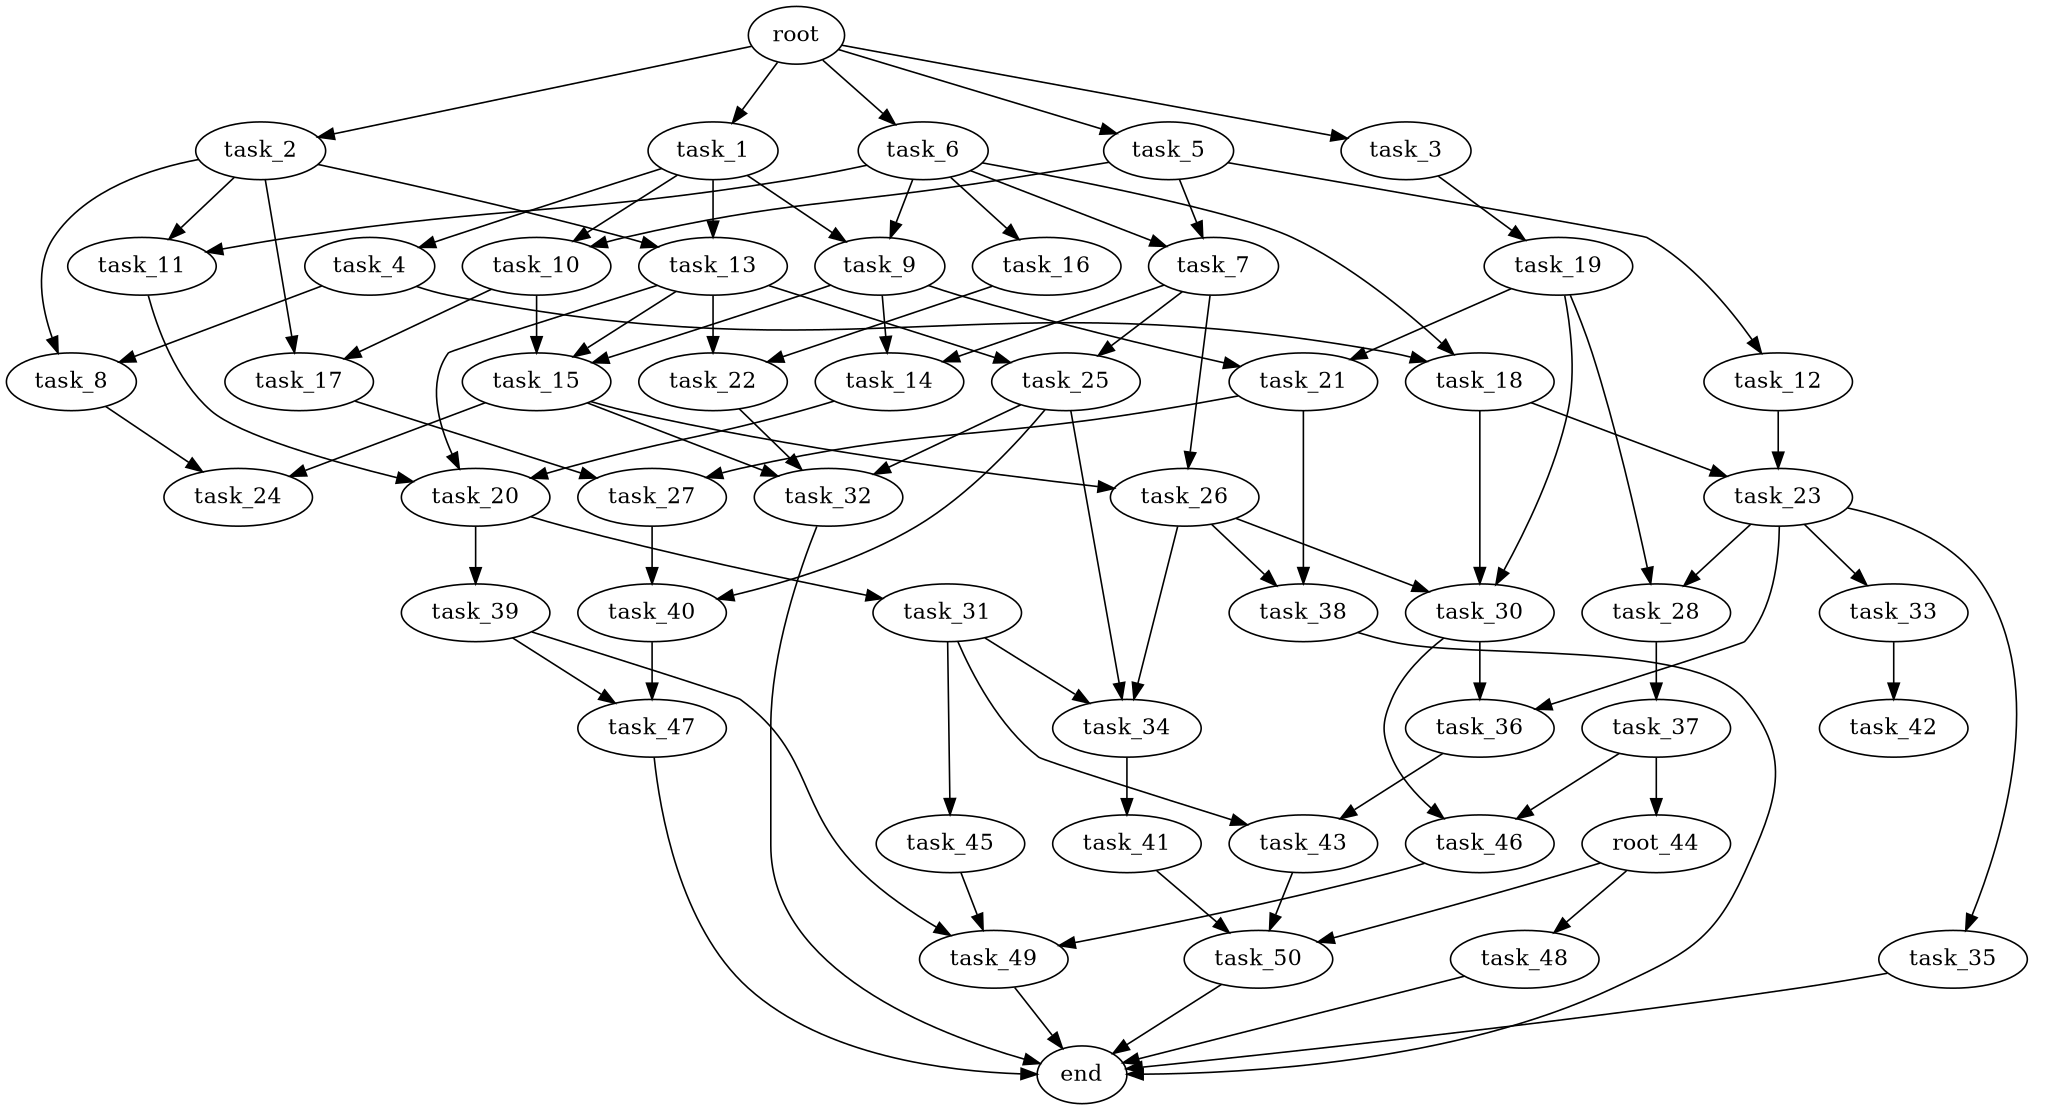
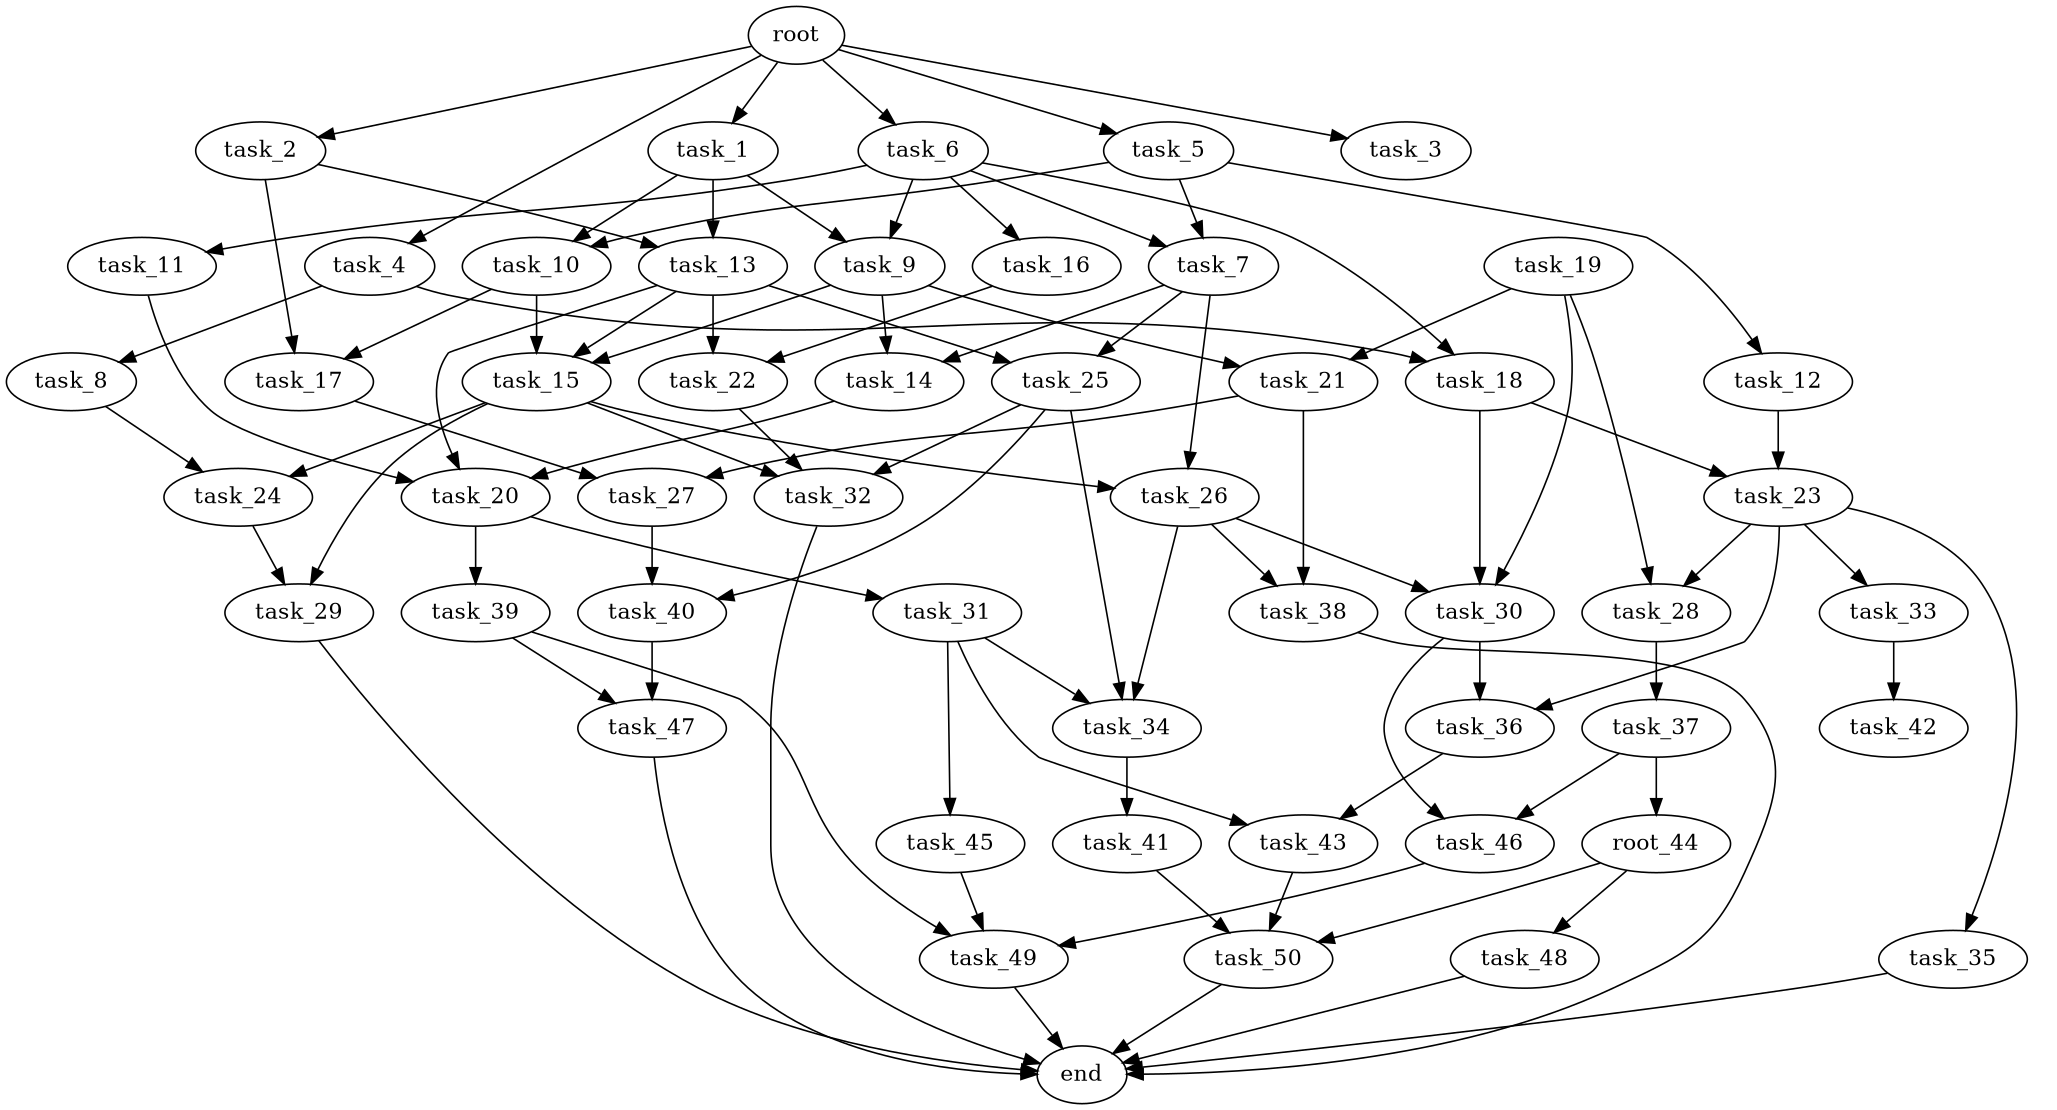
(1462, 194) -> none
(576, 196) -> (592, 145)
(208, 202) -> none
(75, 213) -> none
none -> (299, 613)
